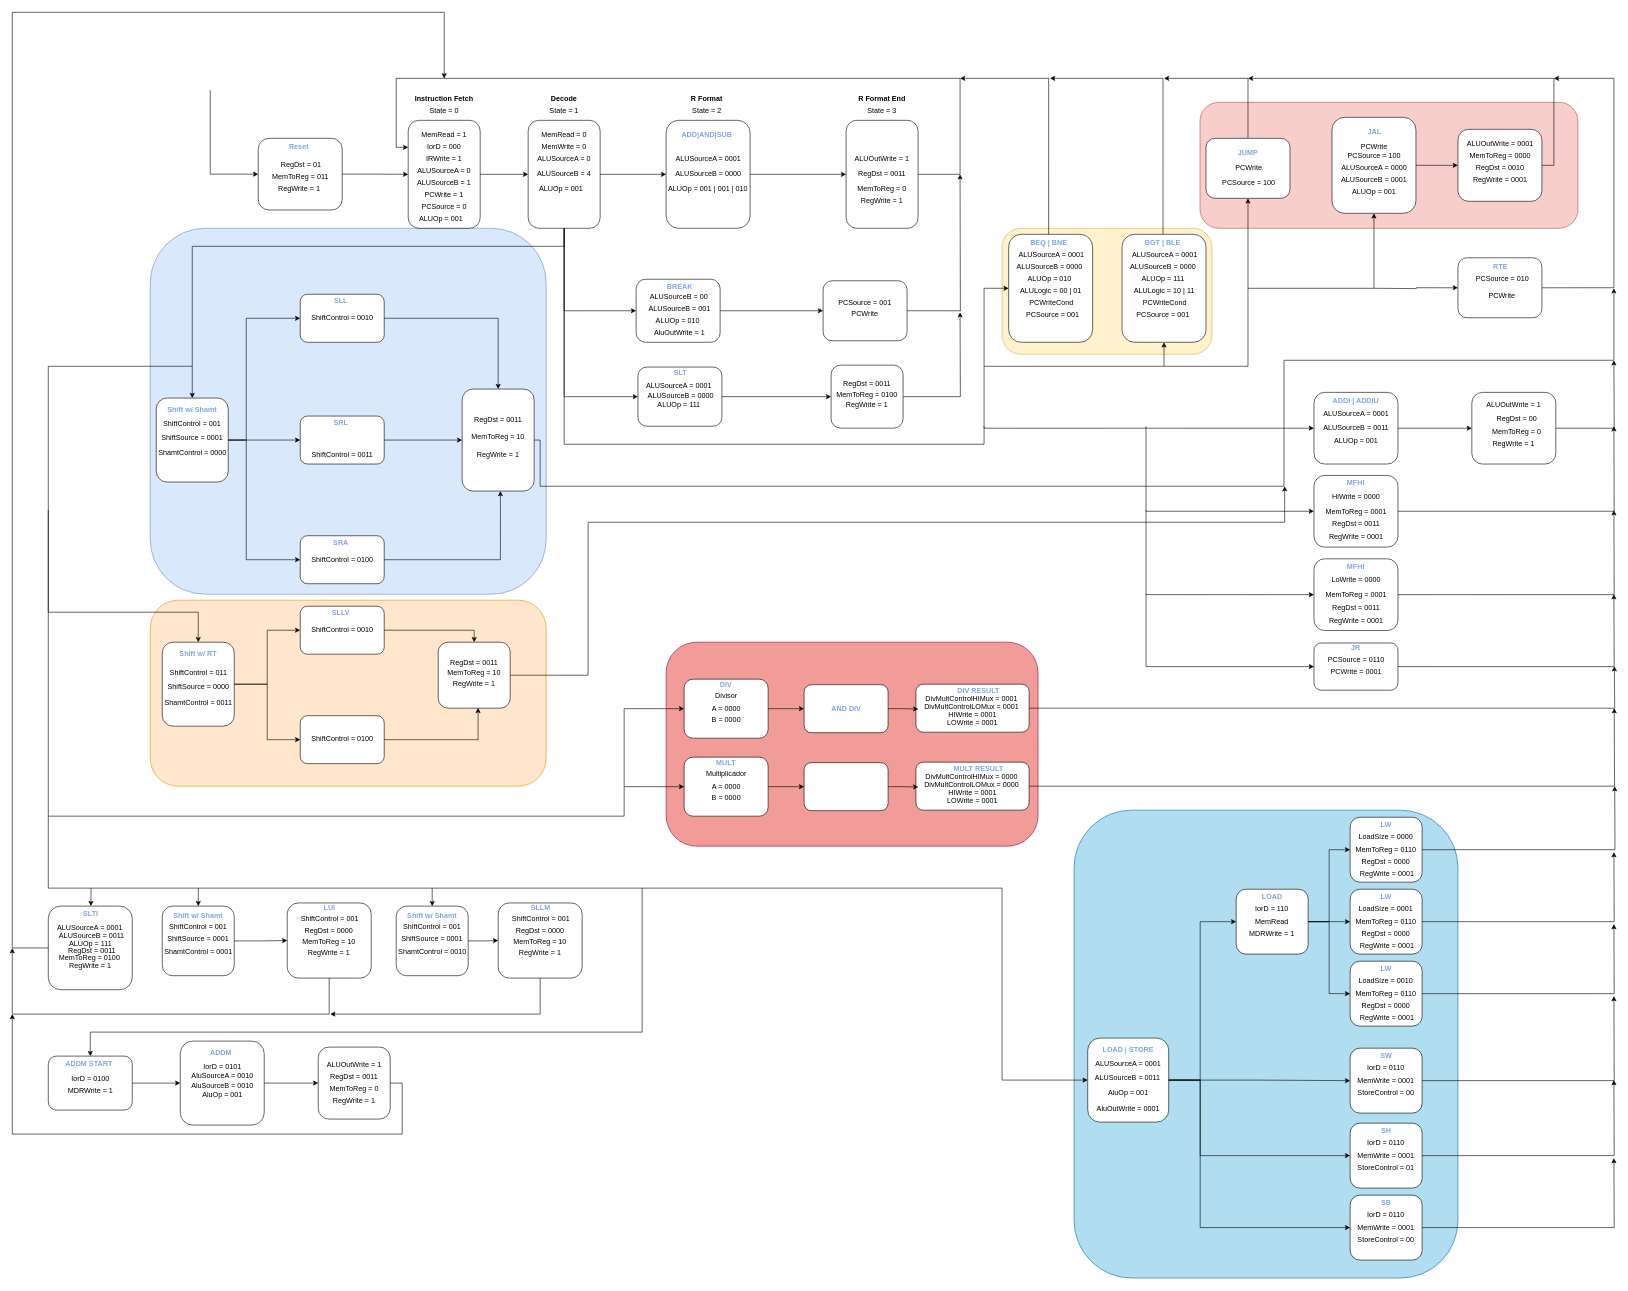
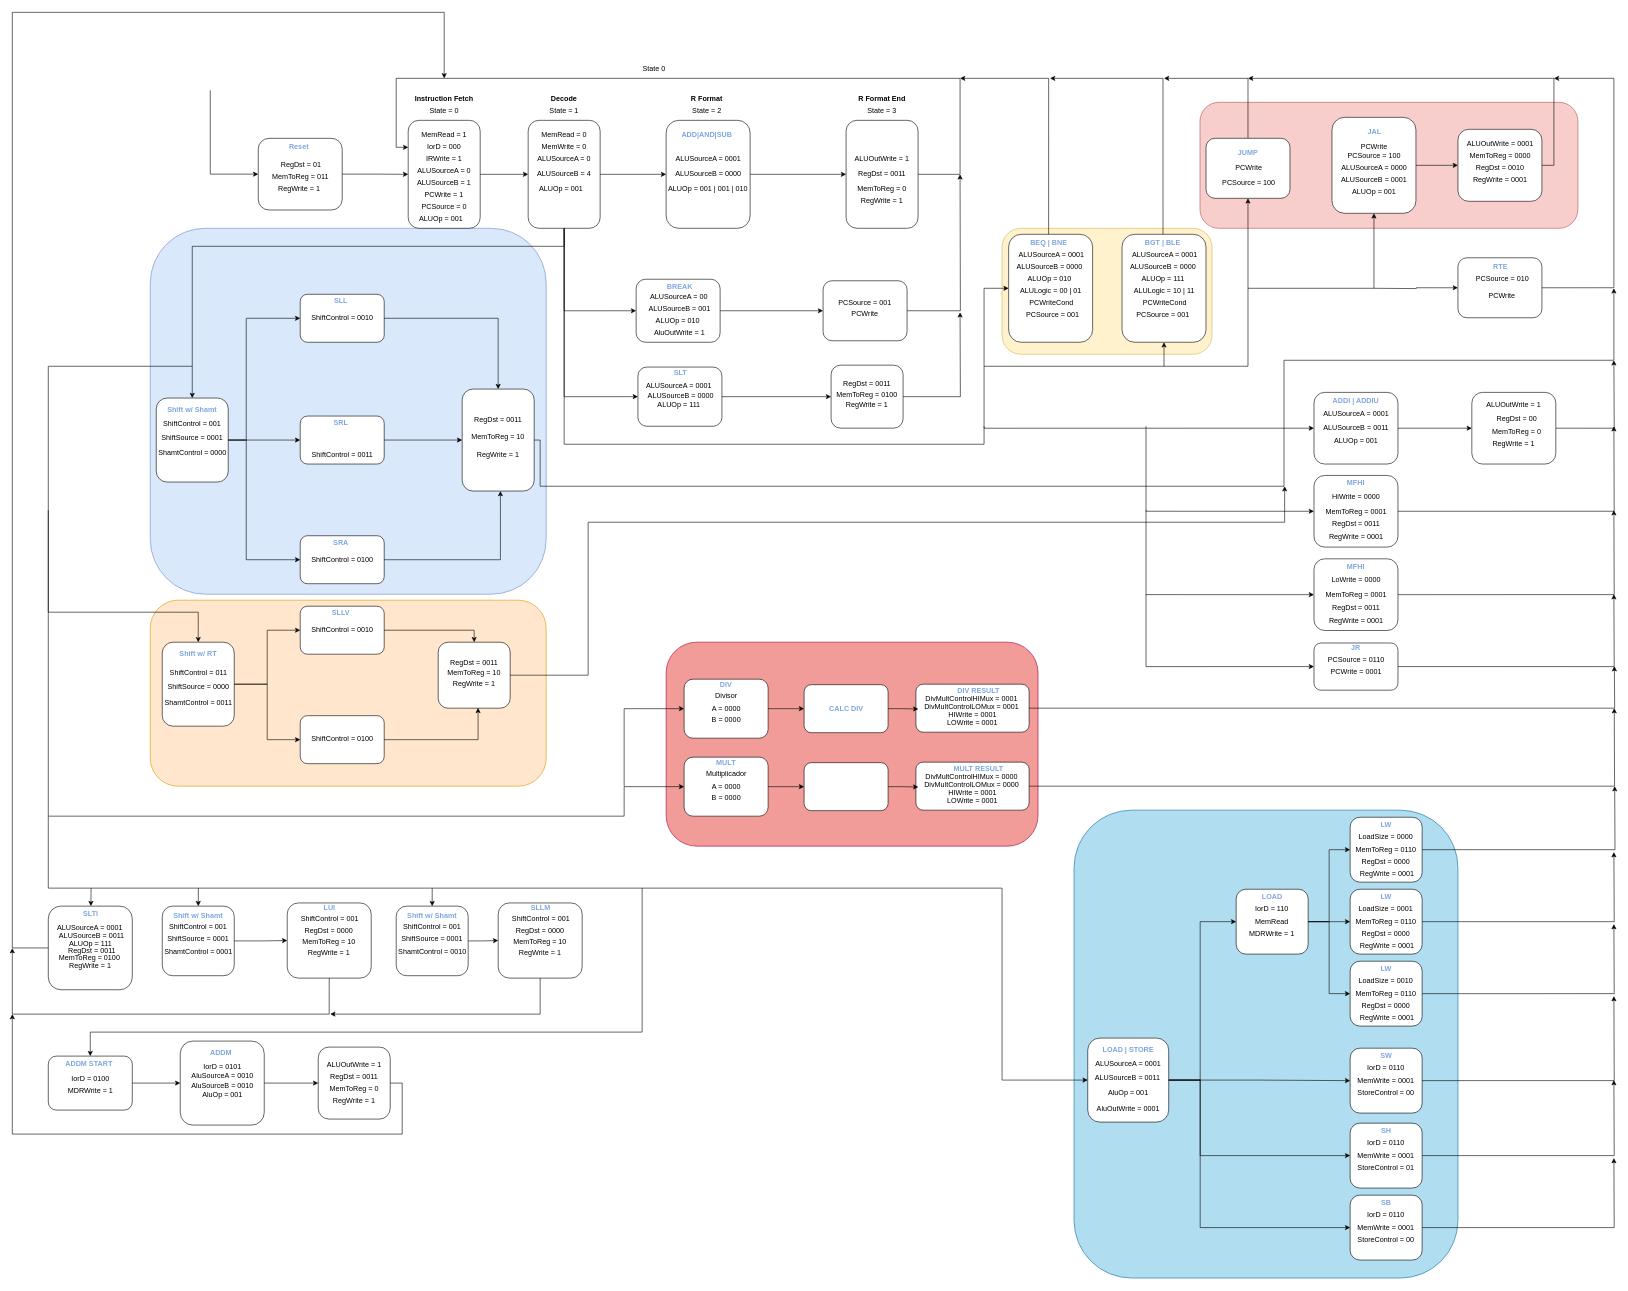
none -> (654, 69)
(679, 297) -> (679, 297)
(847, 709) -> (847, 709)
